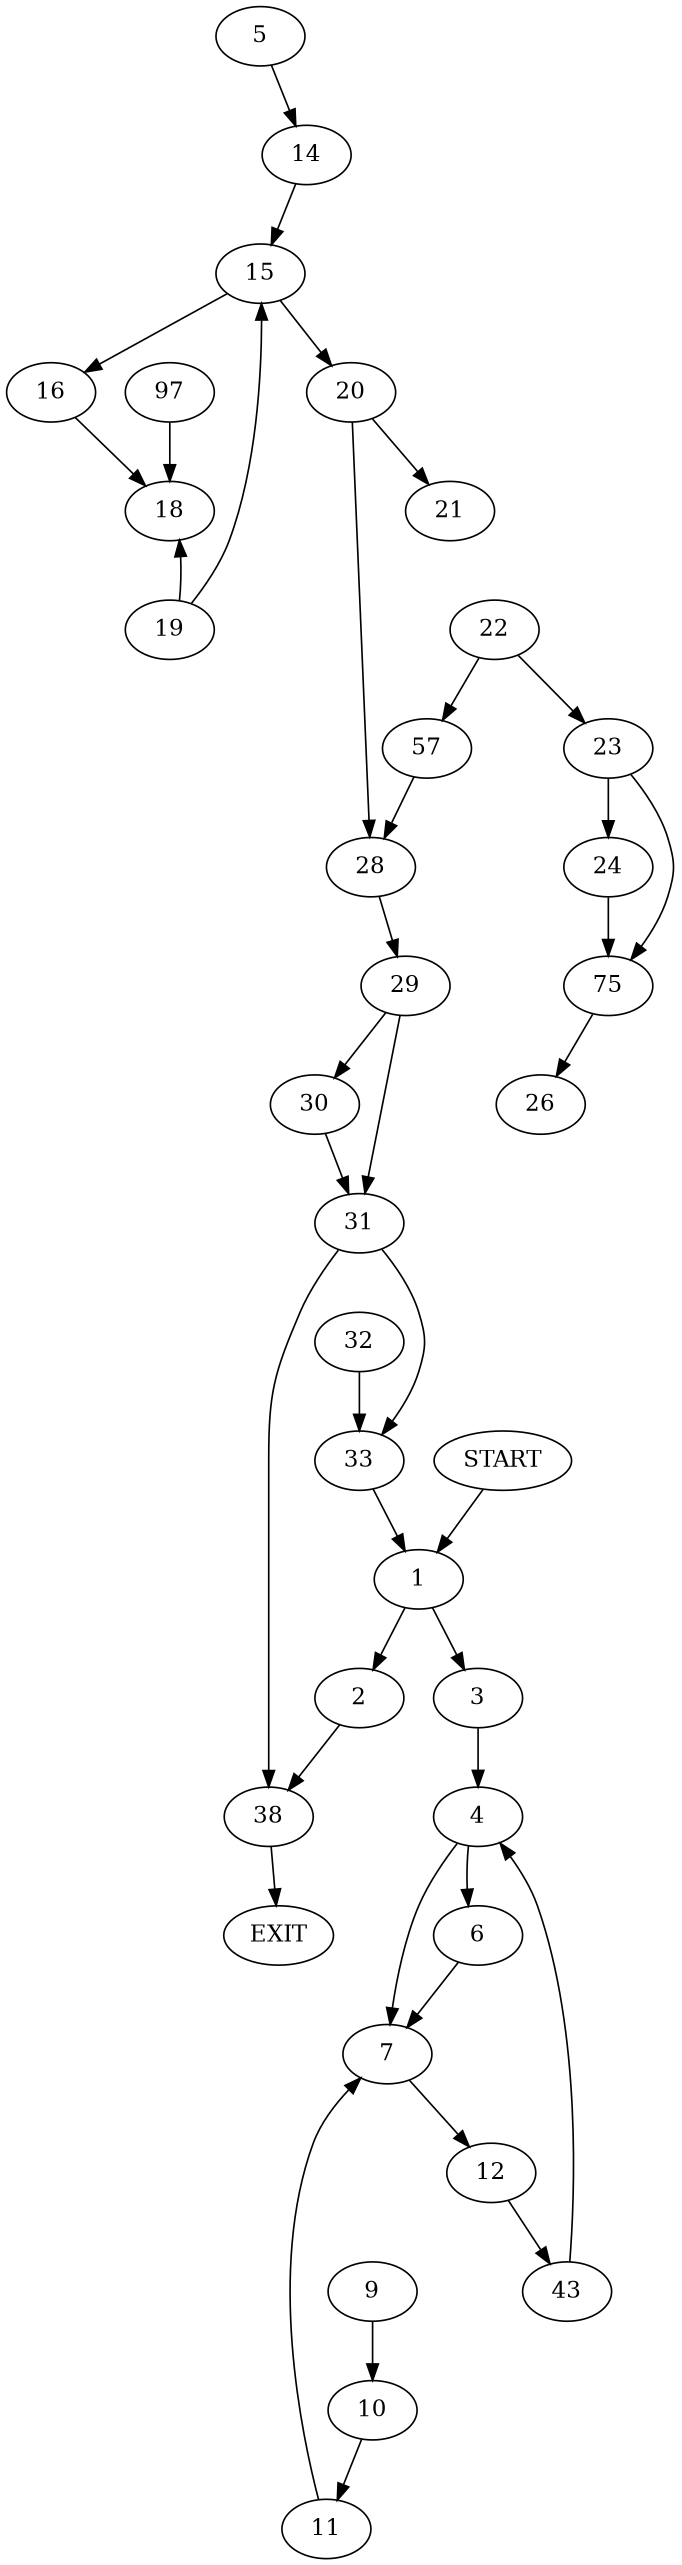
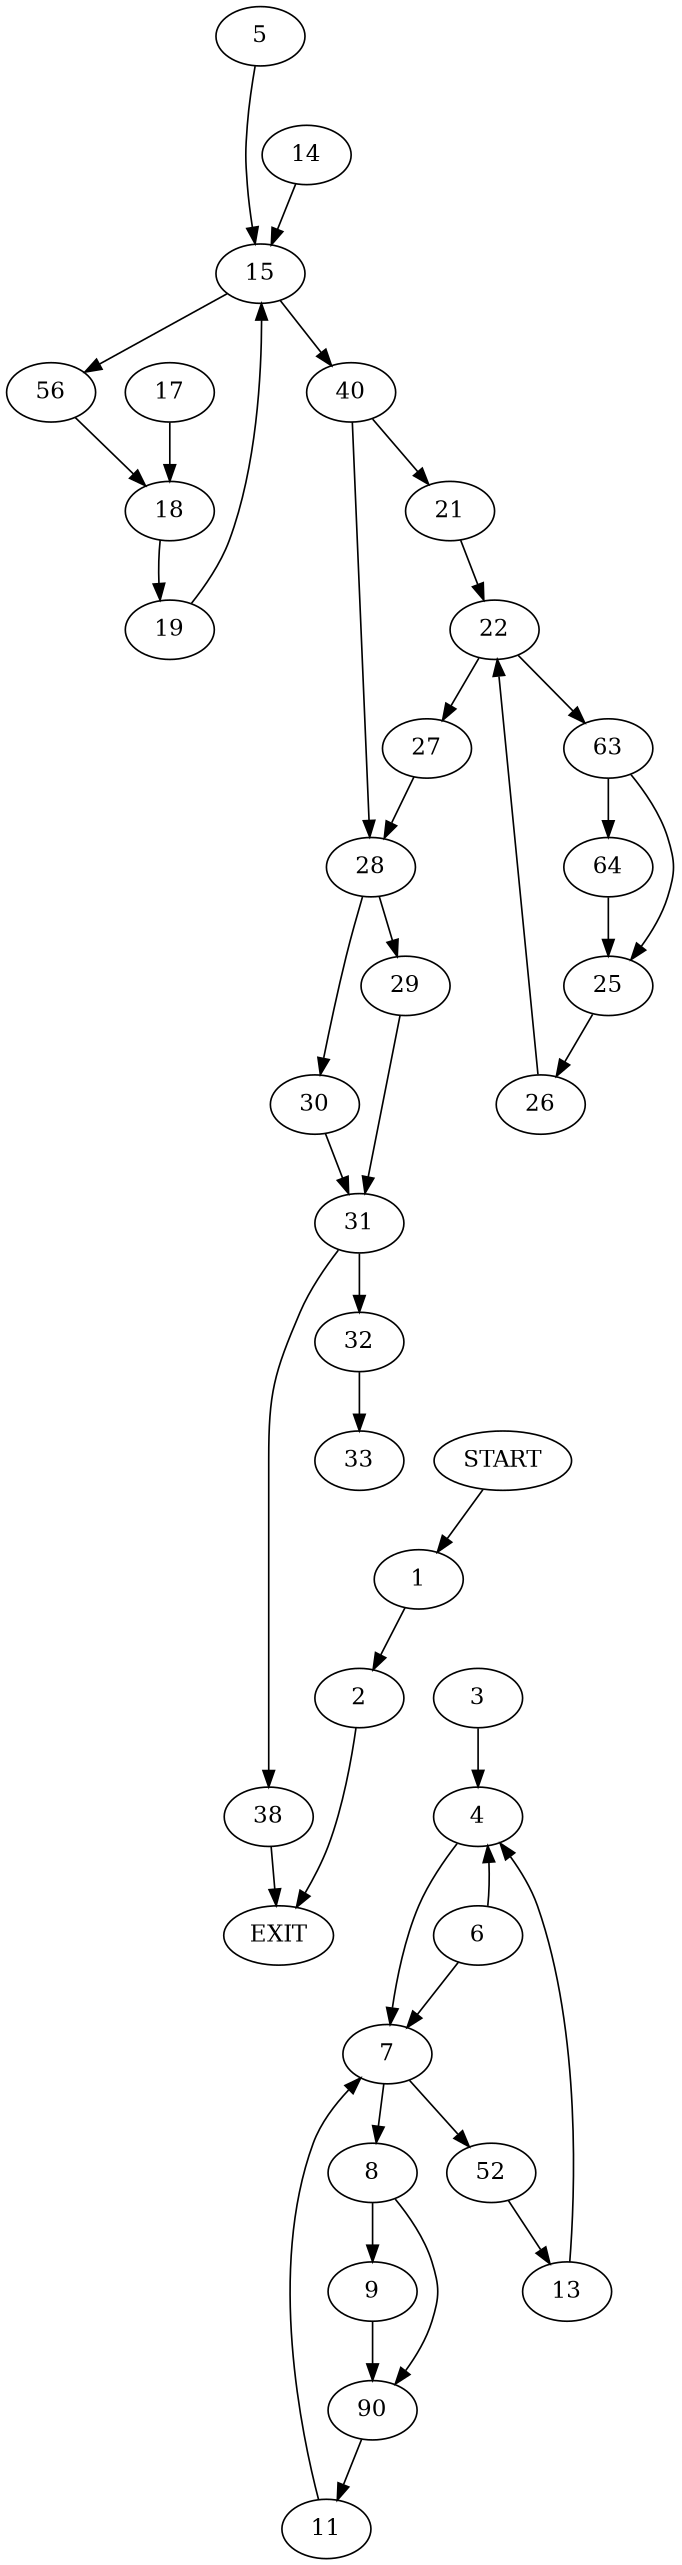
(280, 88) -> (246, 147)
(51, 392) -> (51, 392)
(170, 392) -> (170, 392)
(351, 392) -> (351, 392)
none -> (469, 562)
(181, 579) -> (159, 562)
(427, 748) -> (427, 748)
(608, 748) -> (608, 748)
(608, 867) -> (608, 867)
none -> (518, 875)
(608, 986) -> (608, 986)
(365, 1039) -> (341, 977)
(424, 1334) -> (359, 1275)
(385, 1513) -> none
(445, 1631) -> none
(319, 1751) -> (339, 1813)
(467, 1868) -> (489, 1884)
none -> (373, 2173)
(491, 2173) -> (491, 2173)
(567, 2292) -> (567, 2292)
(373, 2410) -> (373, 2410)
